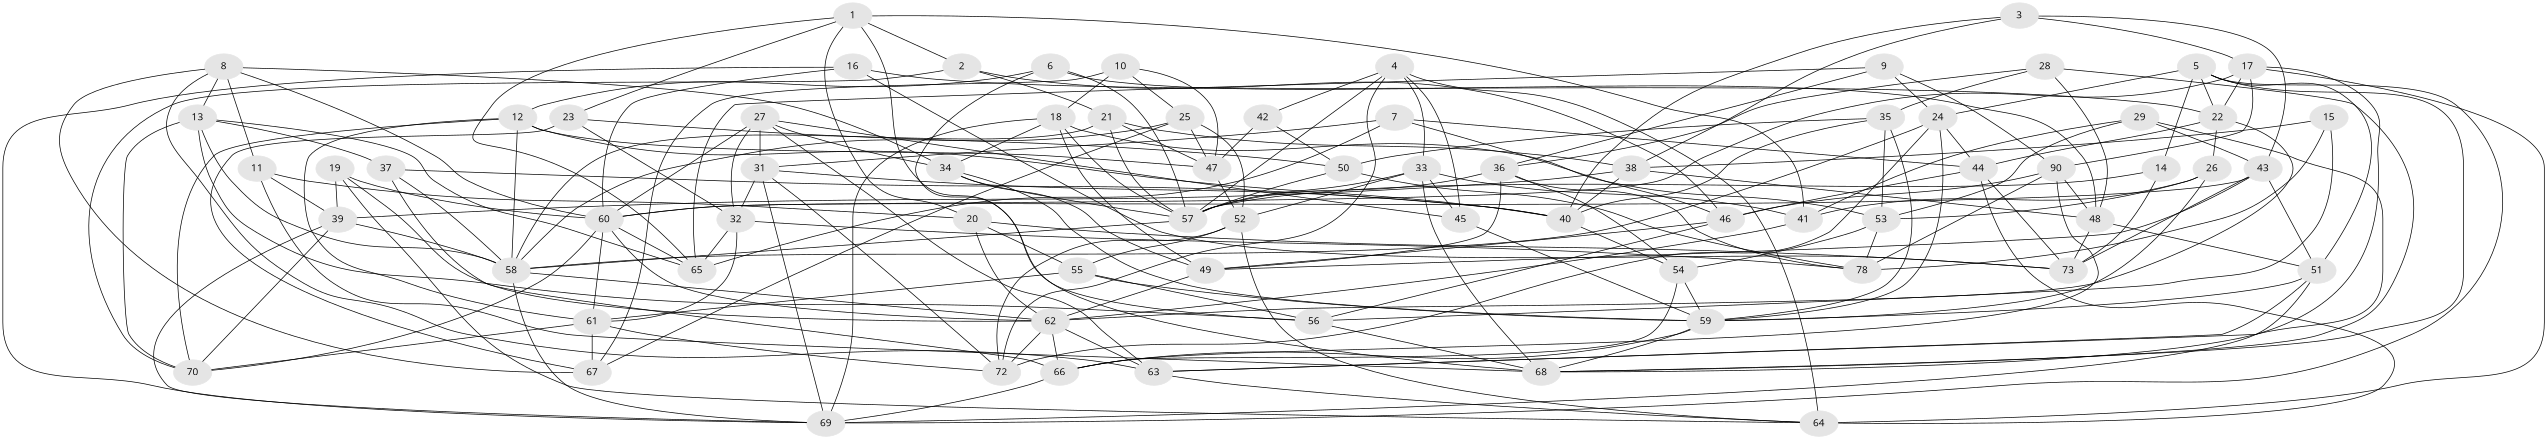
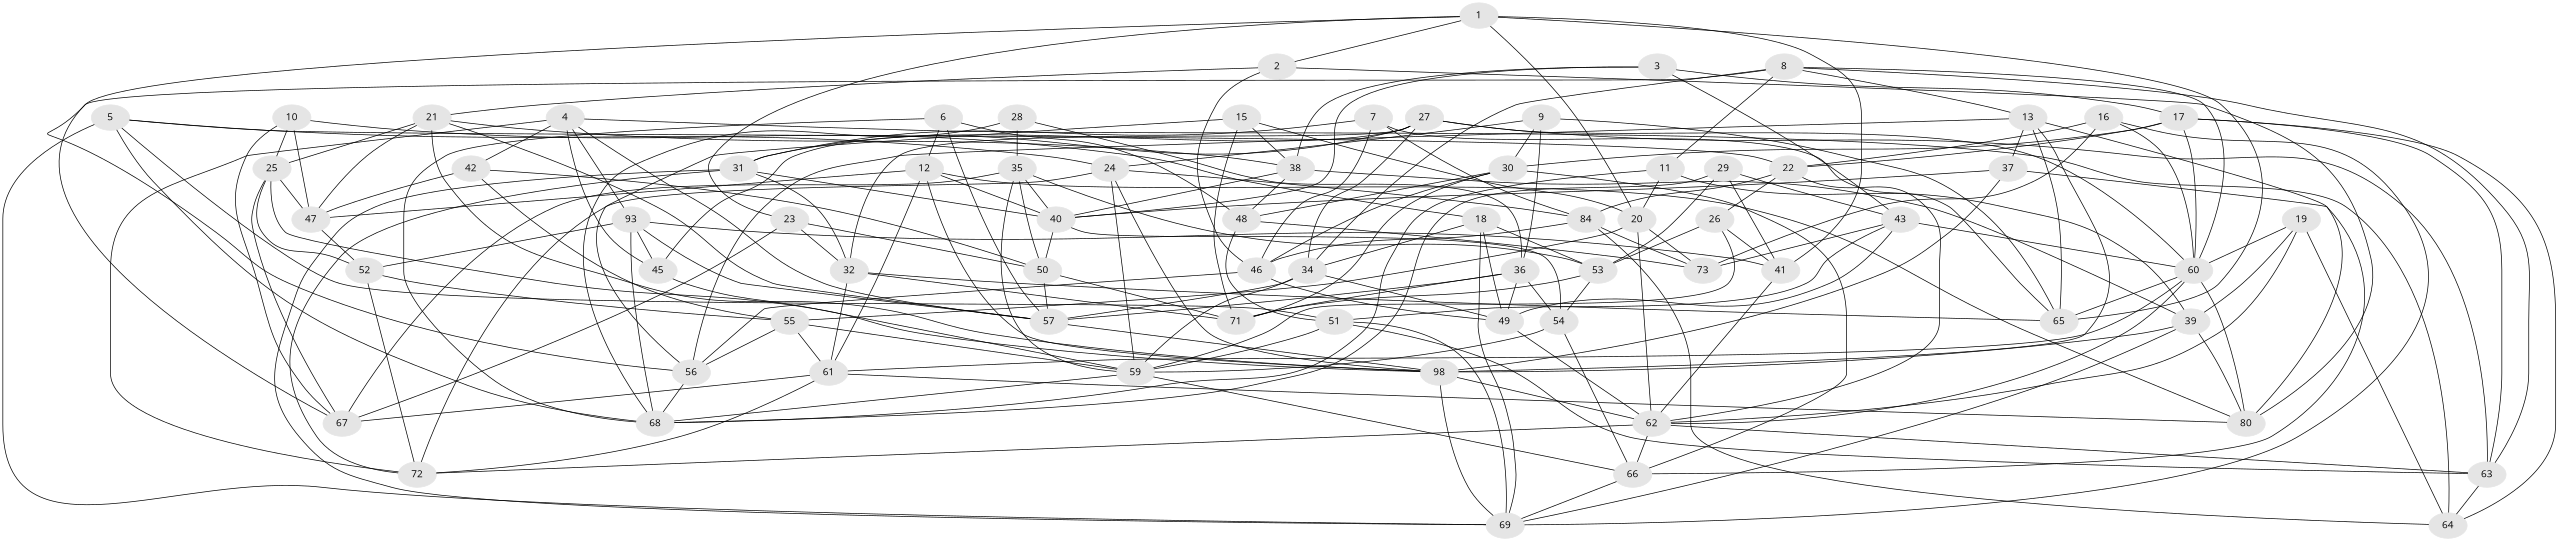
(2097, 137) -> none
none -> (330, 150)
(1422, 169) -> (631, 220)
(1978, 169) -> (1586, 220)
(2056, 169) -> (1508, 169)
(2161, 169) -> none
none -> (1440, 171)
(1113, 178) -> none
none -> (557, 206)
none -> (1049, 245)
none -> (593, 262)
(511, 271) -> (1439, 373)
(1862, 271) -> (1236, 322)
(193, 373) -> (2246, 424)
(1483, 394) -> none
